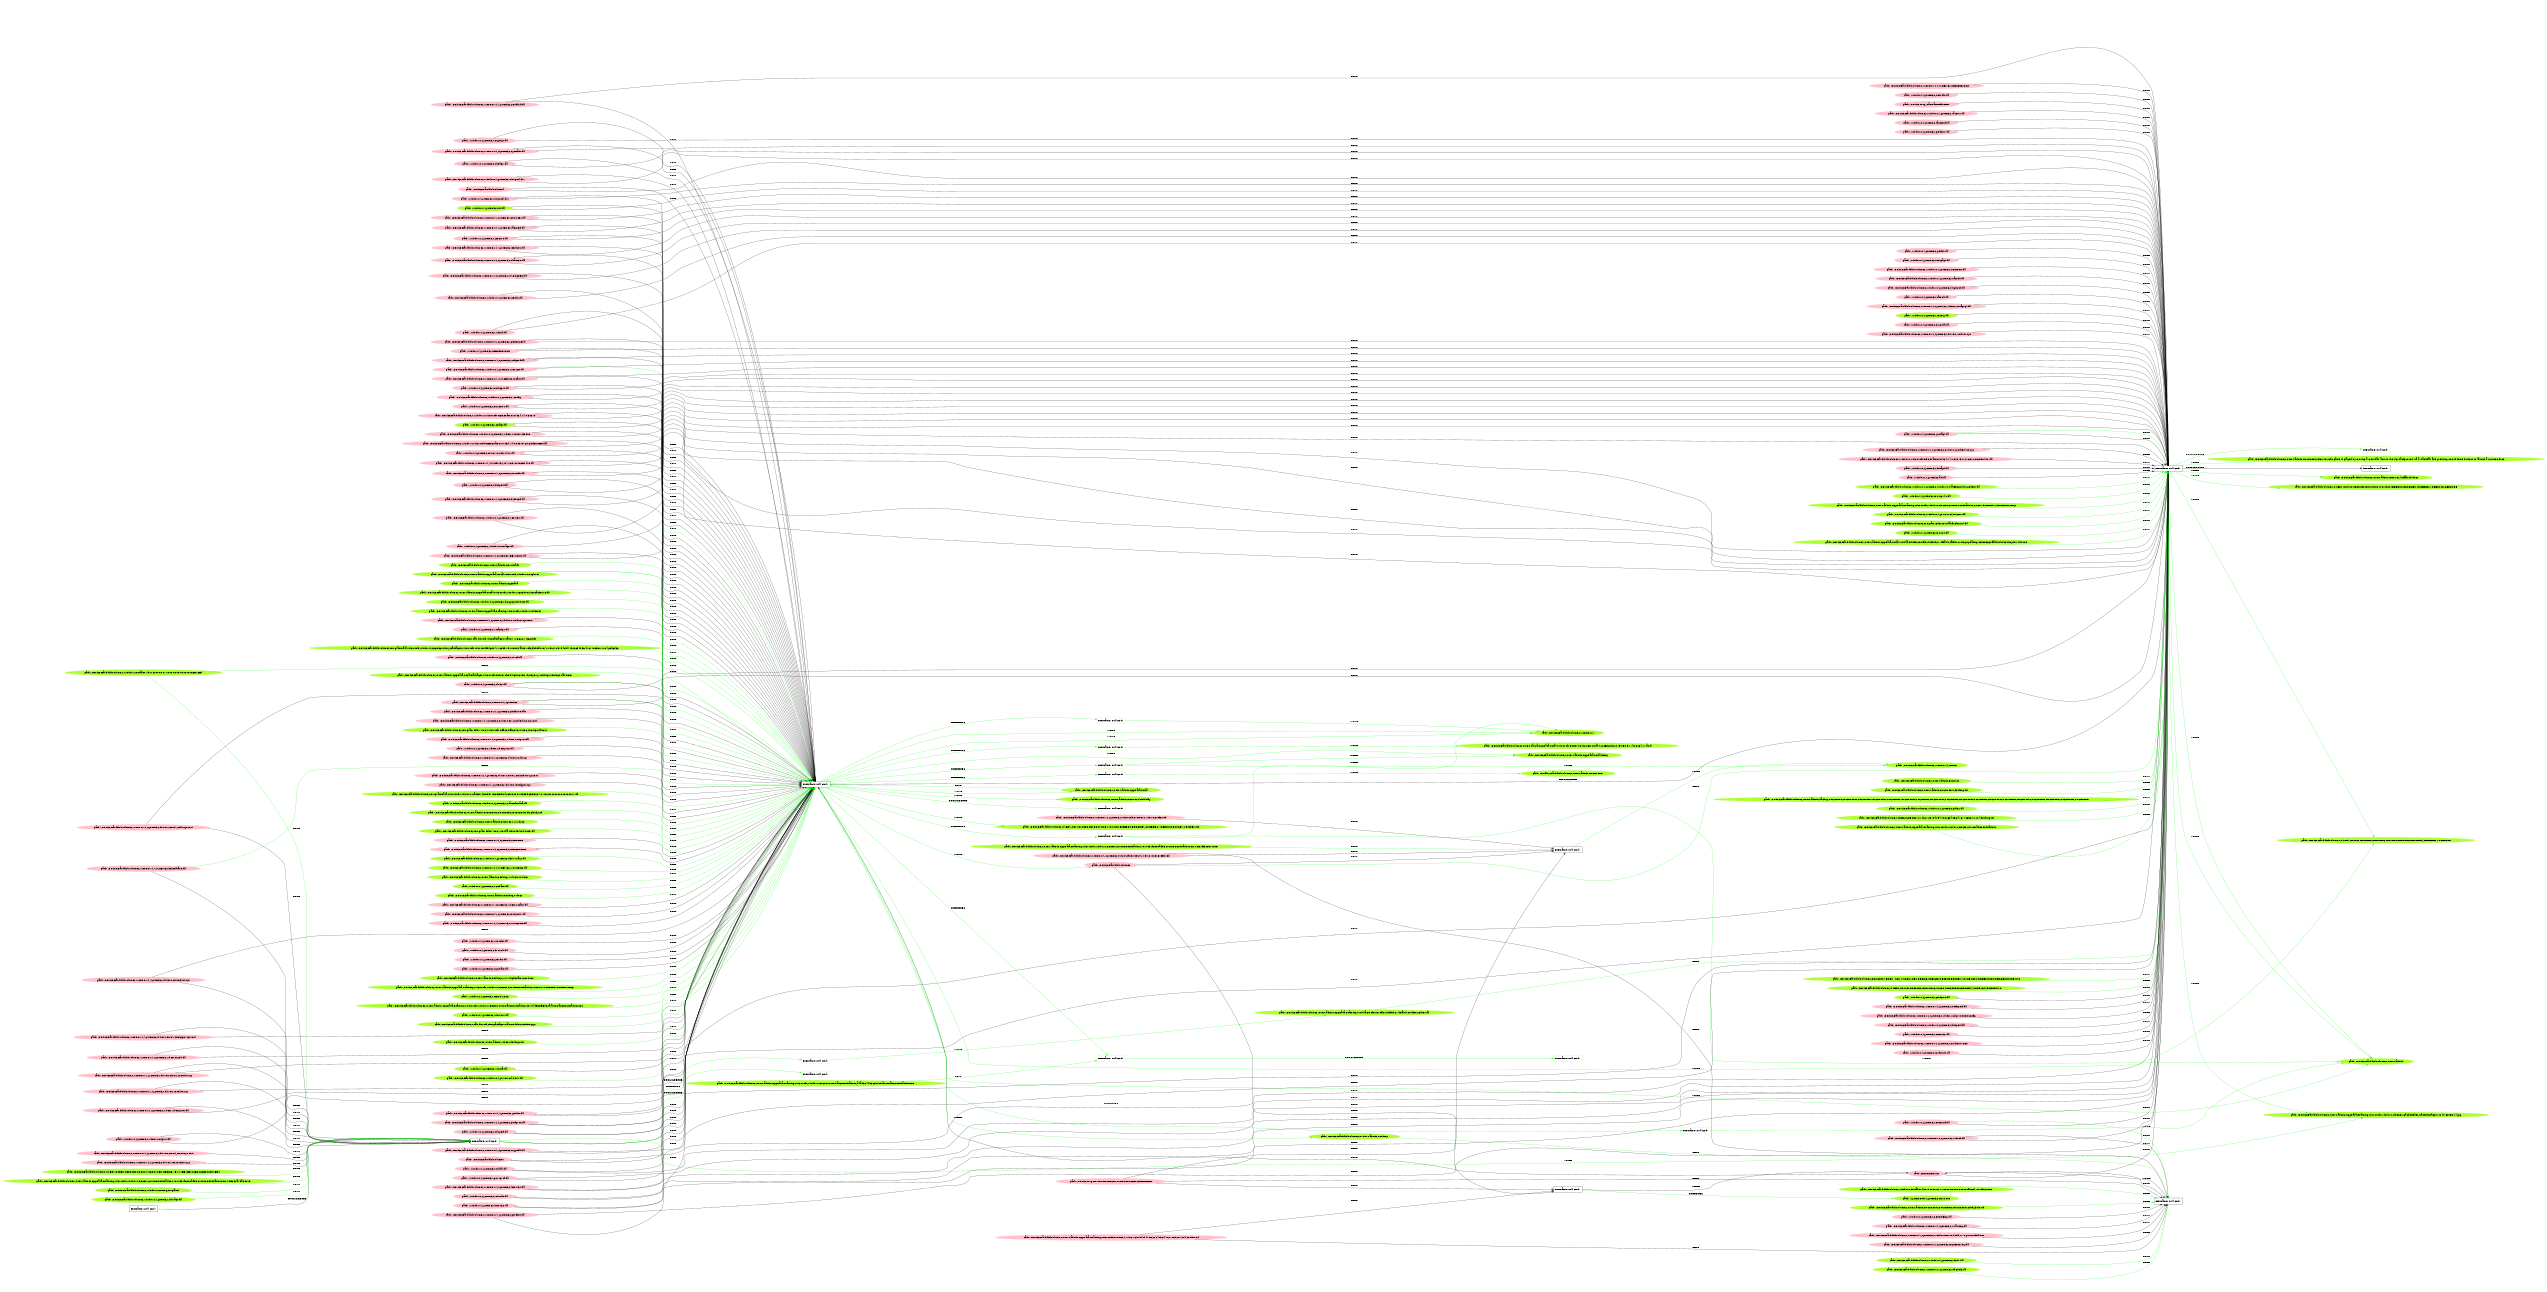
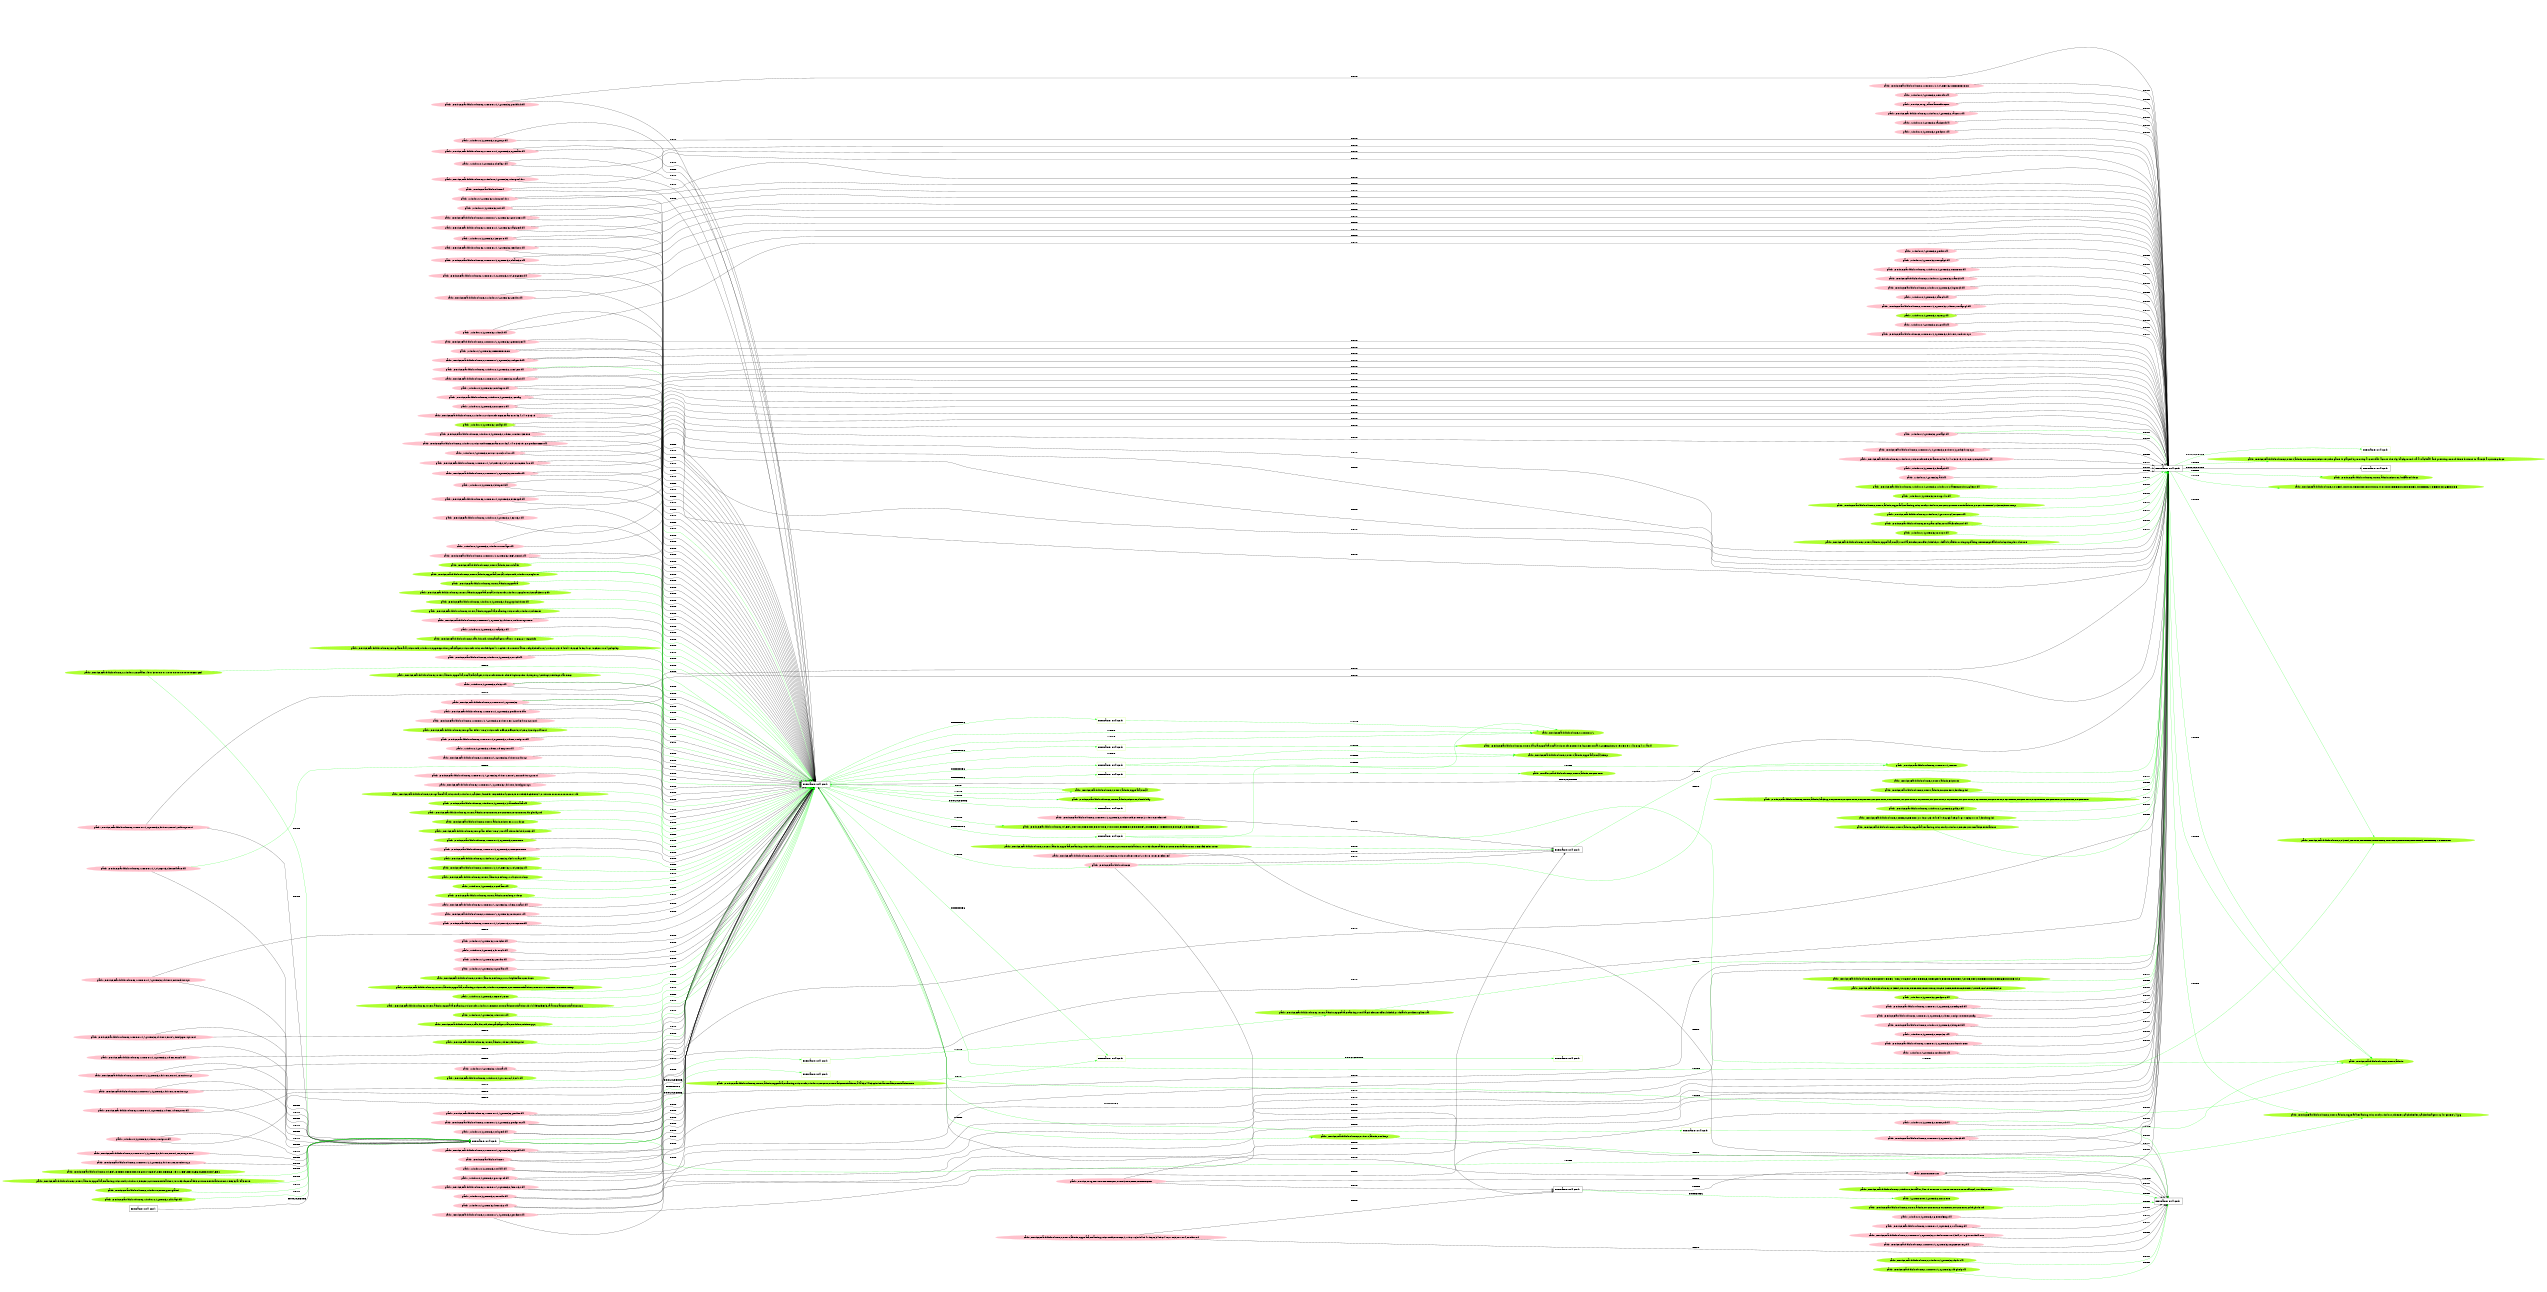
(485, 208) -> (485, 208)
(485, 840) -> (485, 840)
(485, 1069) -> (485, 1069)
